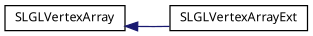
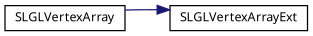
(154, 27) -> (141, 10)
